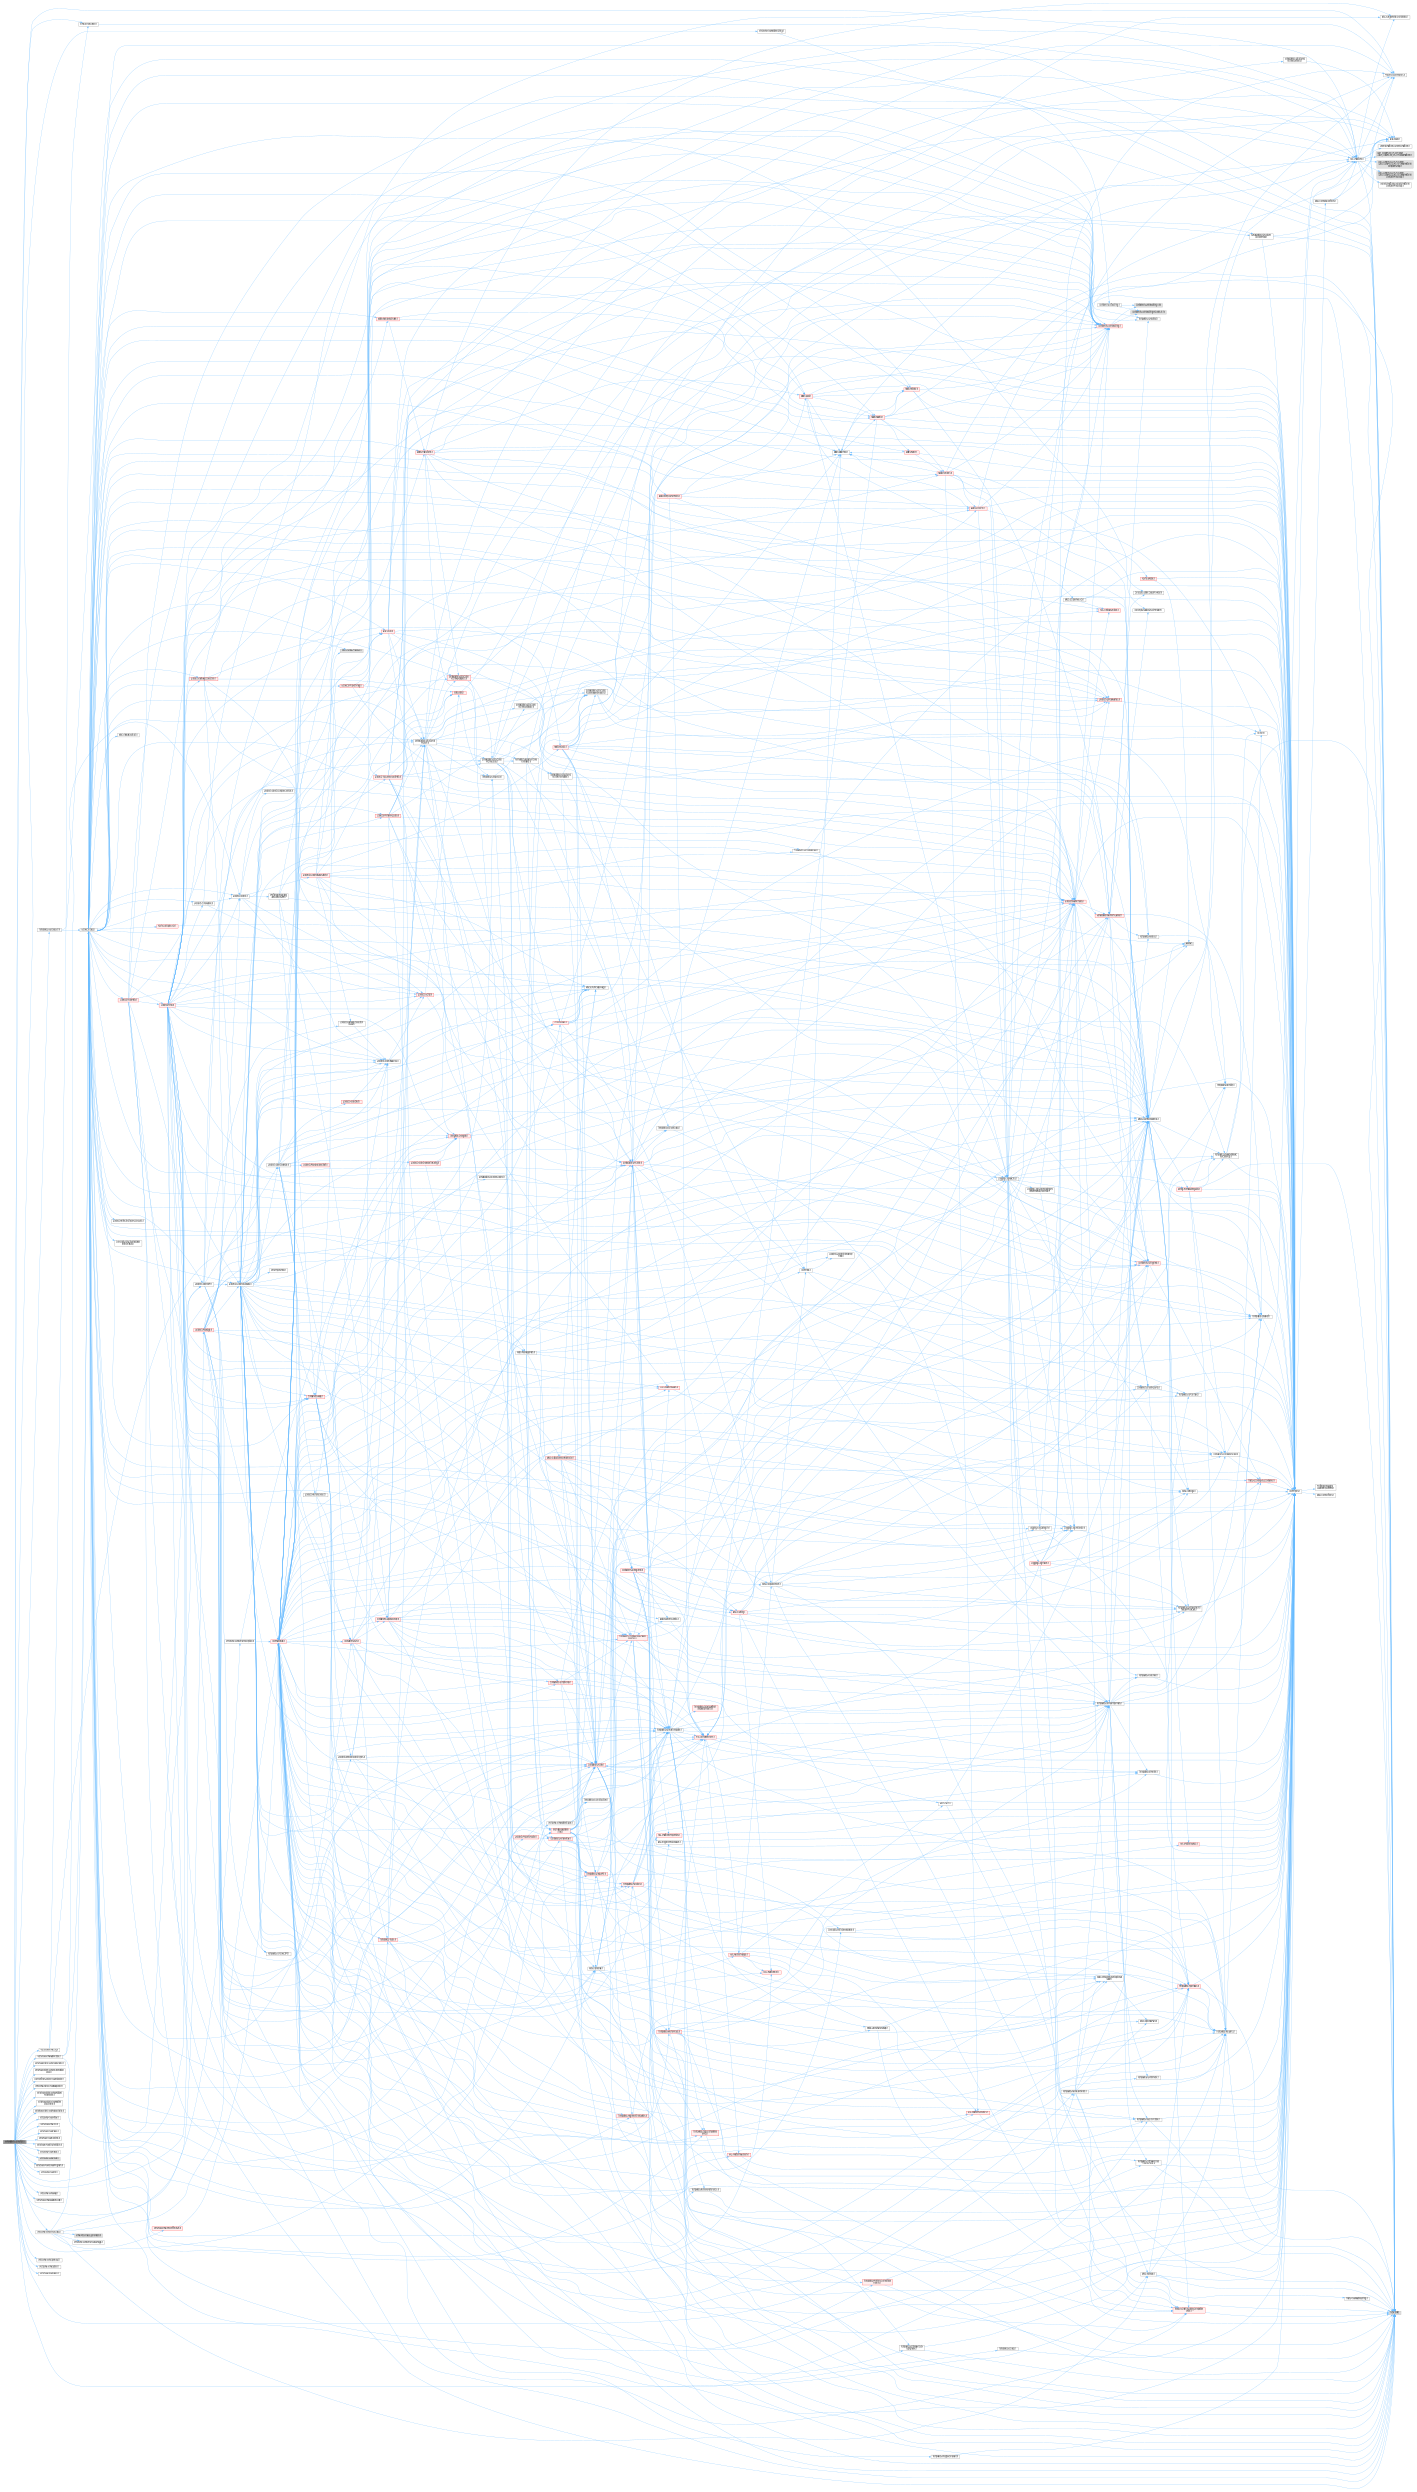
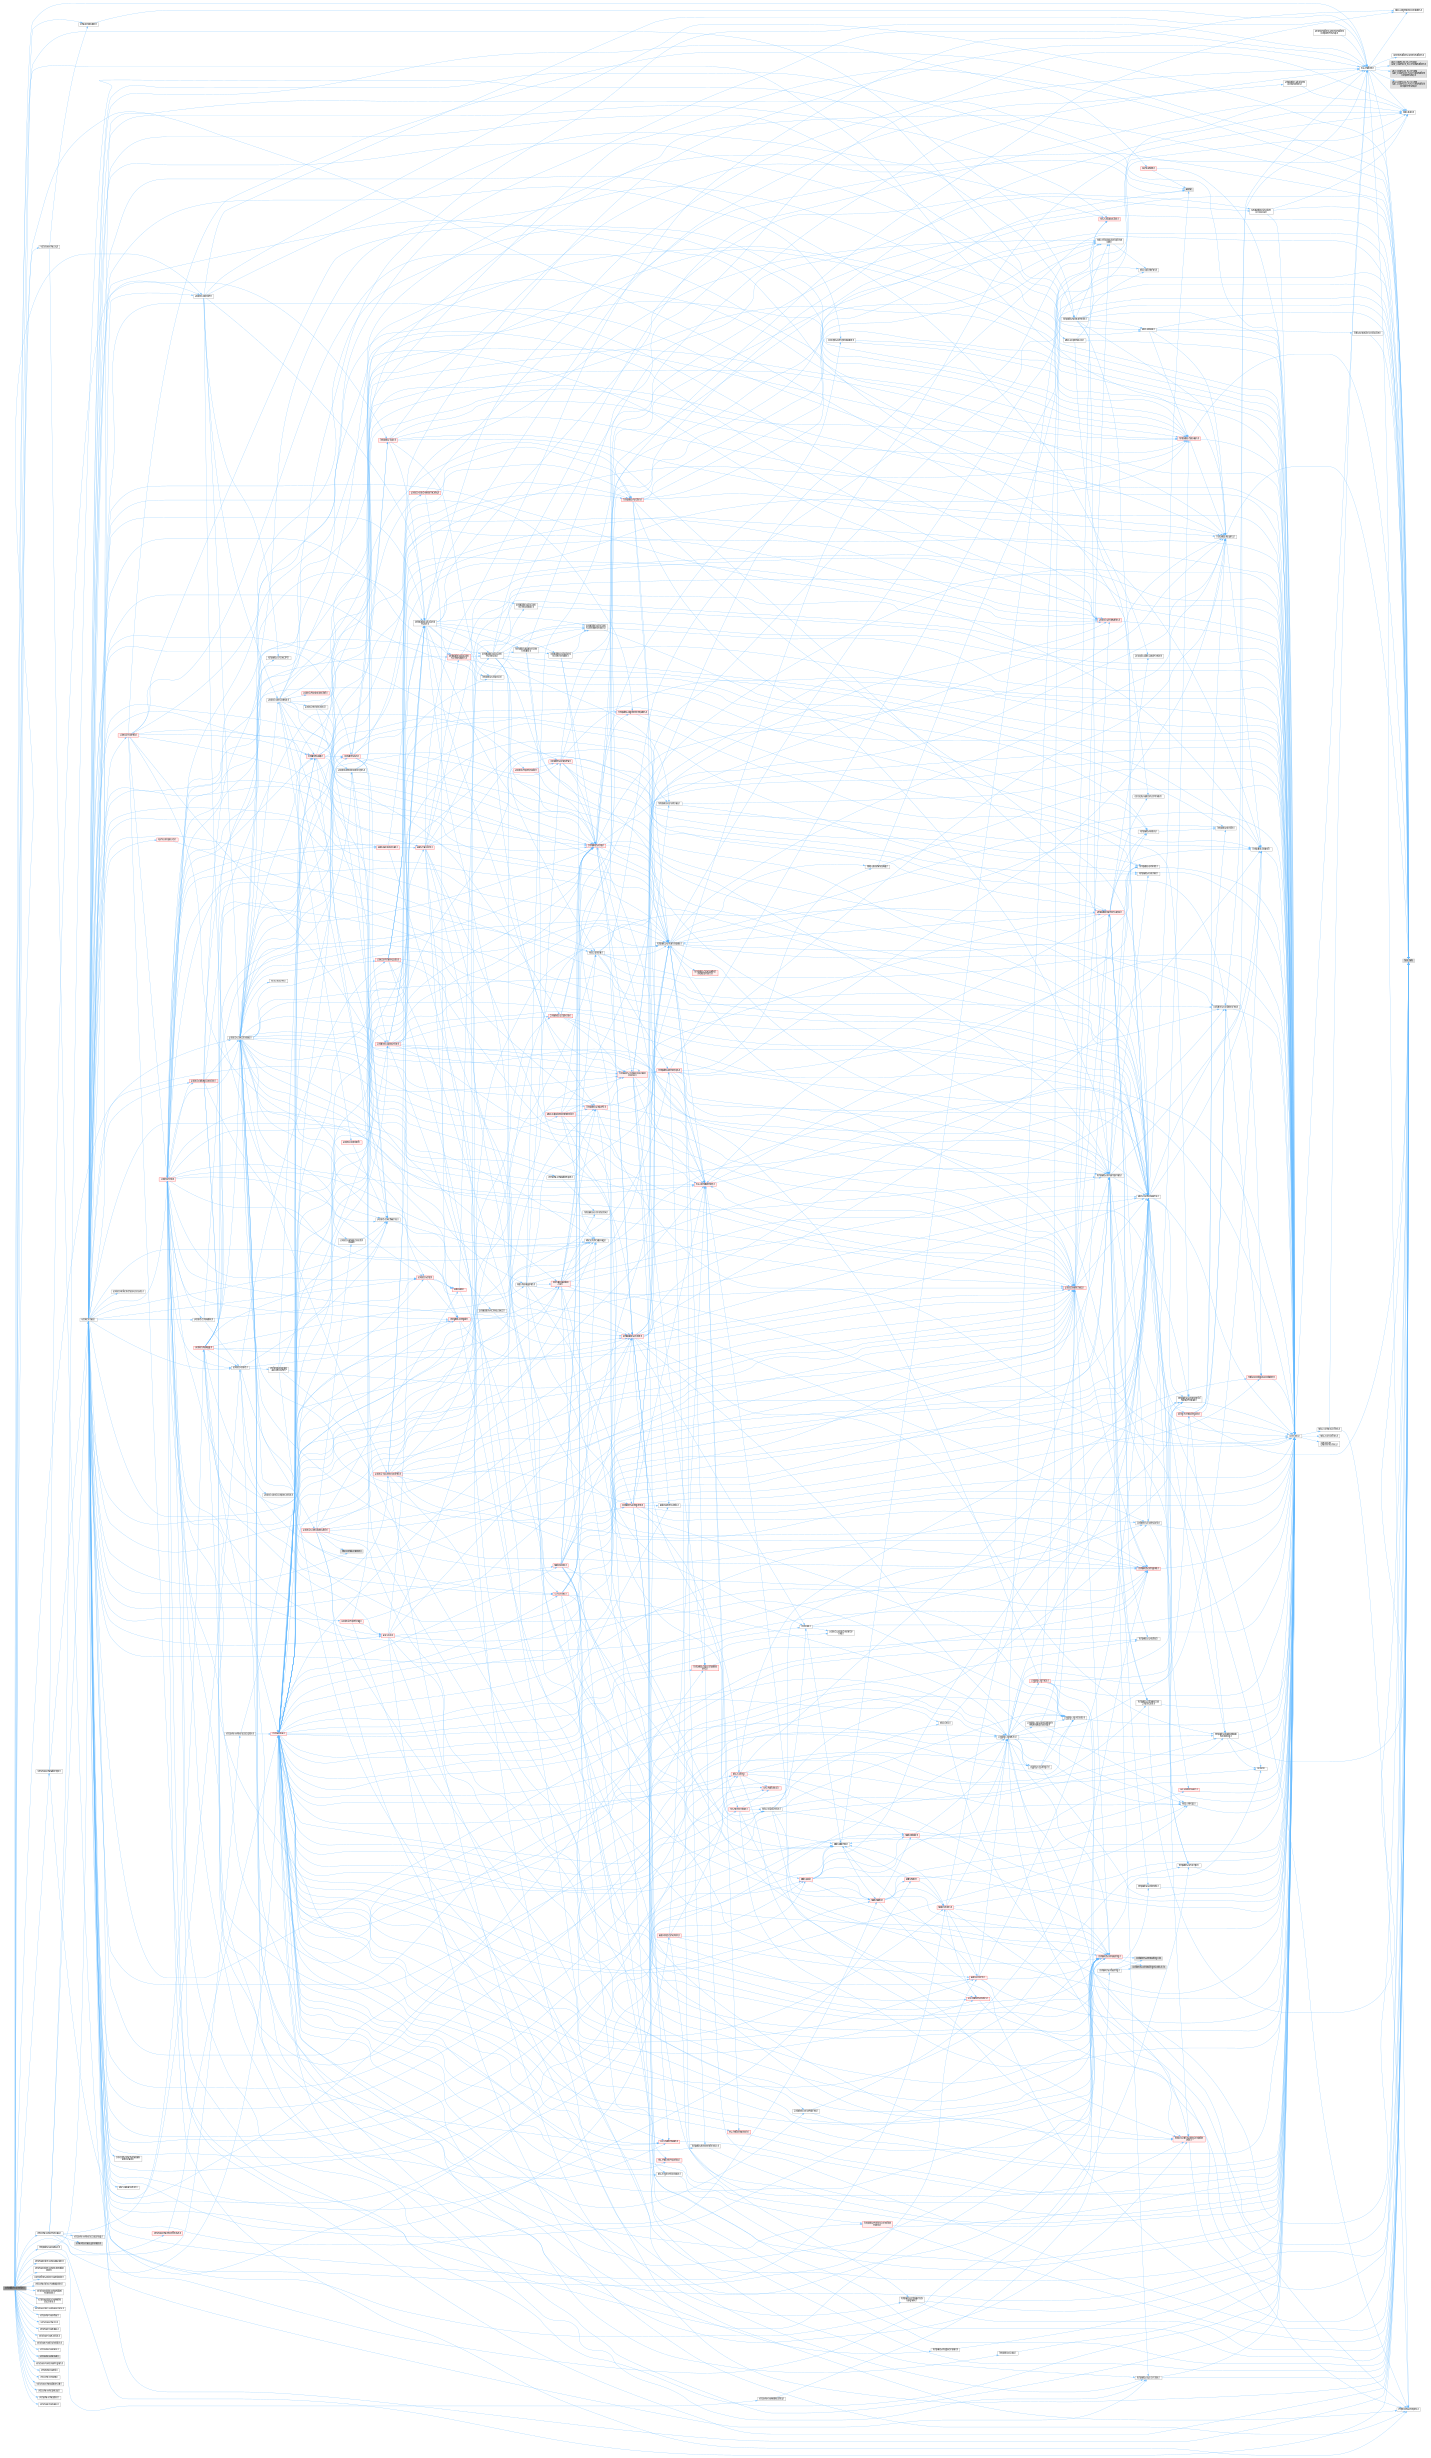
(1367, 173) -> (1356, 48)
(1202, 1366) -> none
(1326, 1488) -> (1329, 1444)
(1357, 2299) -> (1368, 333)
